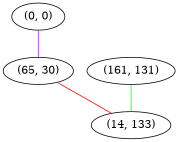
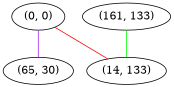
(131, 71) -> (127, 17)
(84, 98) -> (81, 43)
